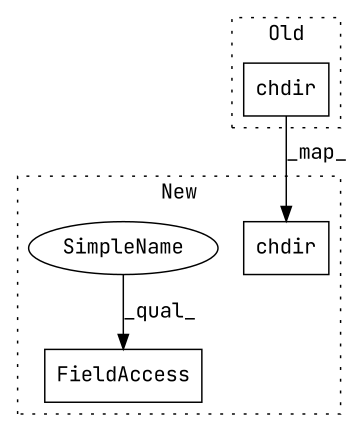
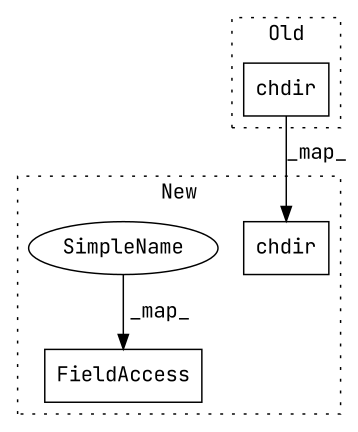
(160, 312) -> (160, 312)
